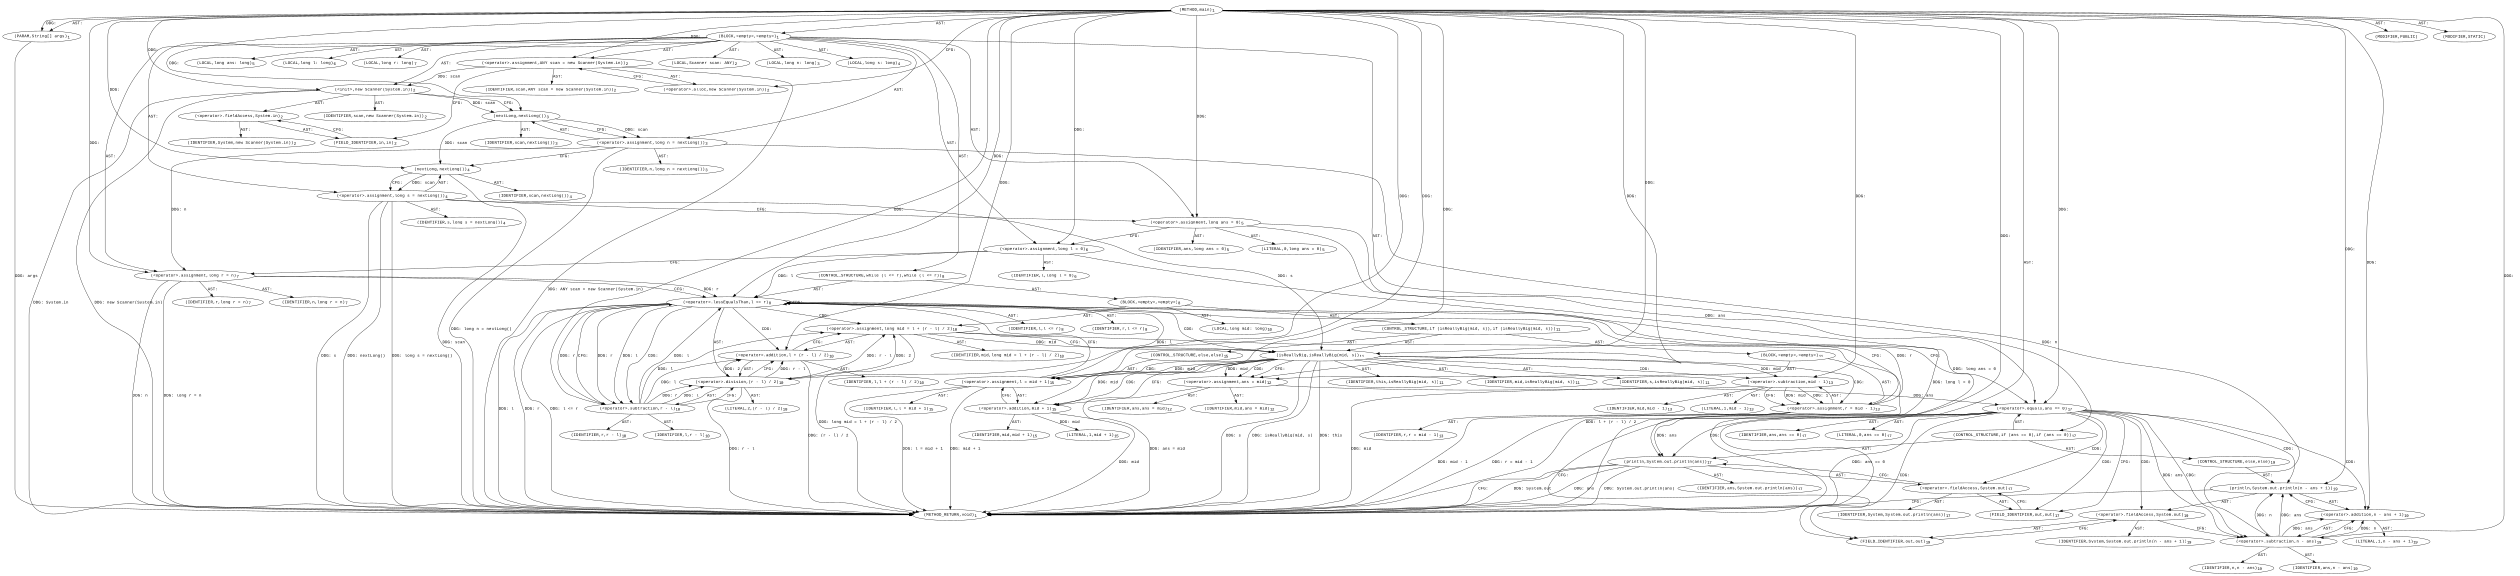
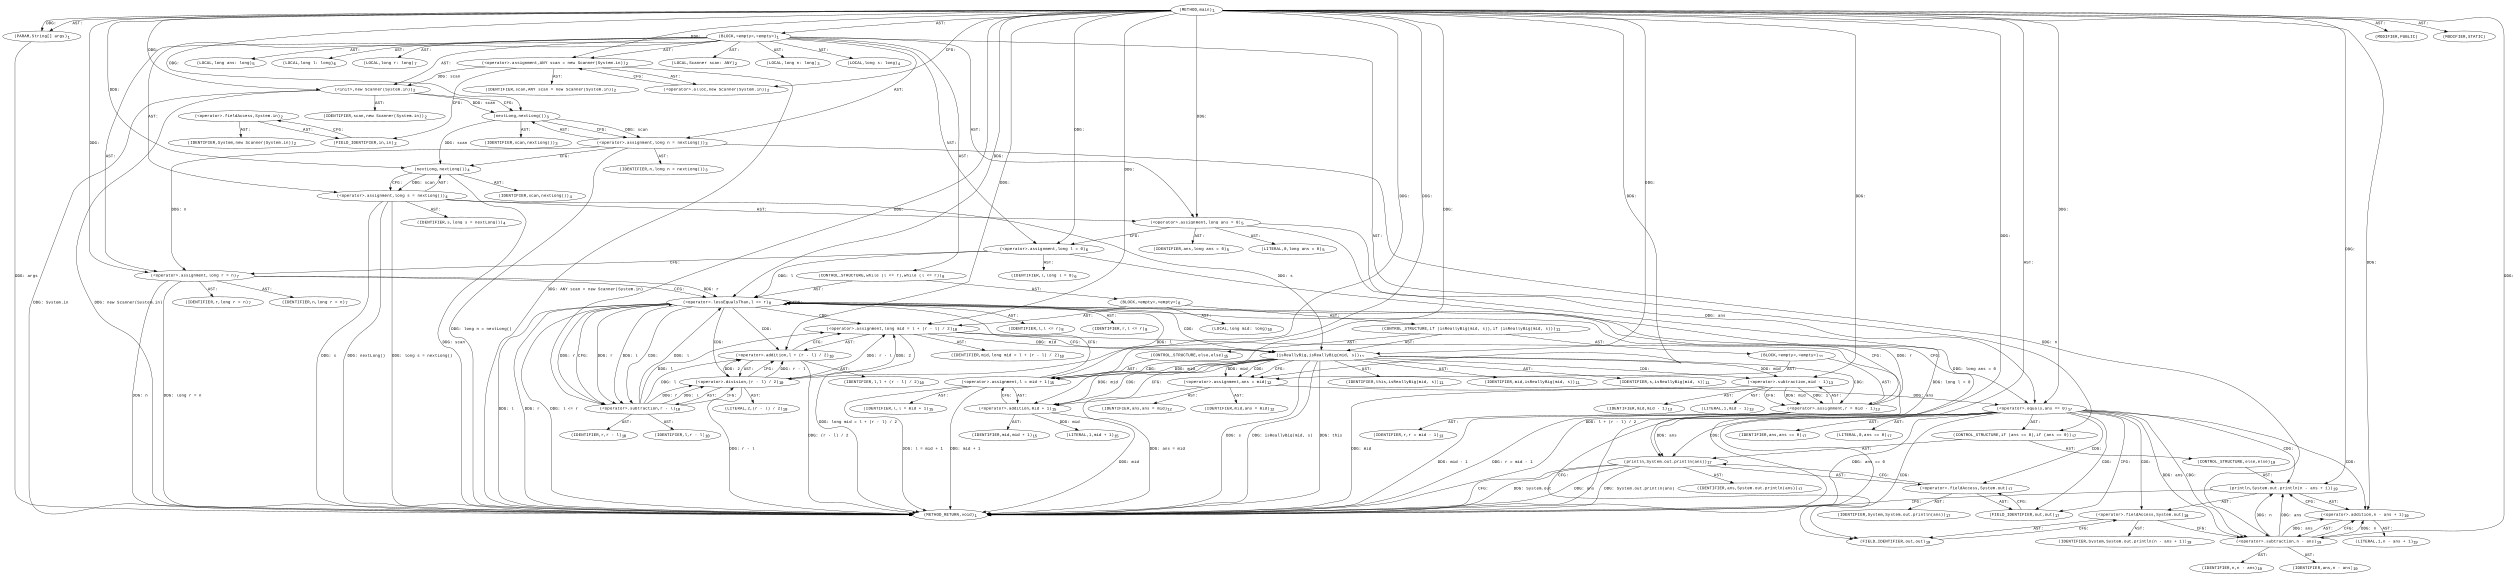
(309, 103) -> none
none -> (1124, 208)
(763, 209) -> (763, 209)
(720, 342) -> (720, 342)
(2014, 422) -> (2029, 421)
